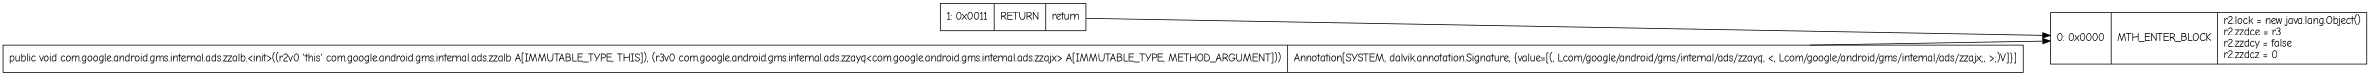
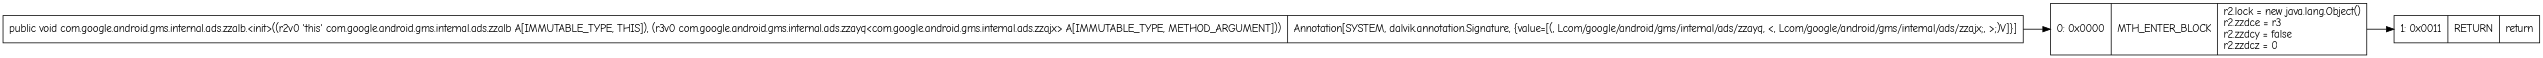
(1564, 27) -> (2377, 29)
